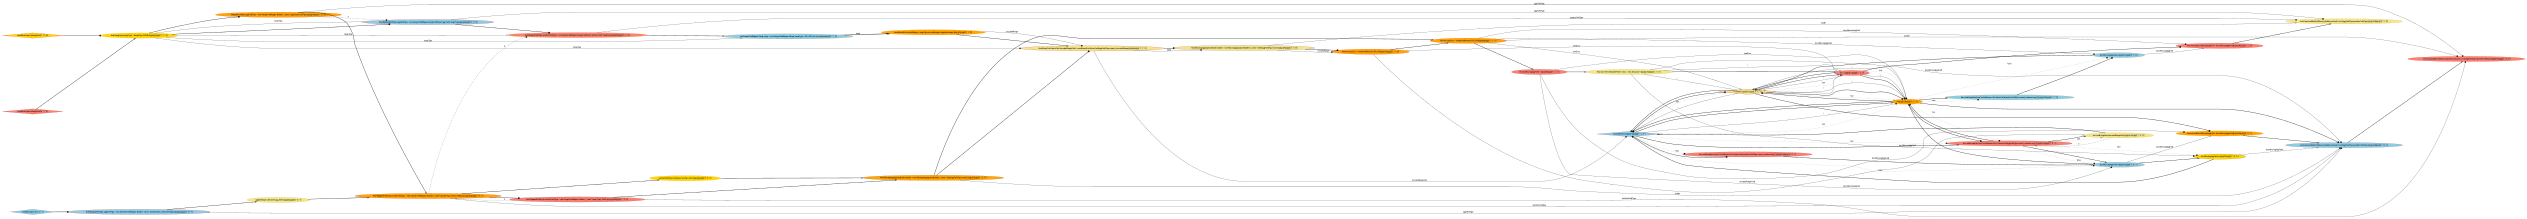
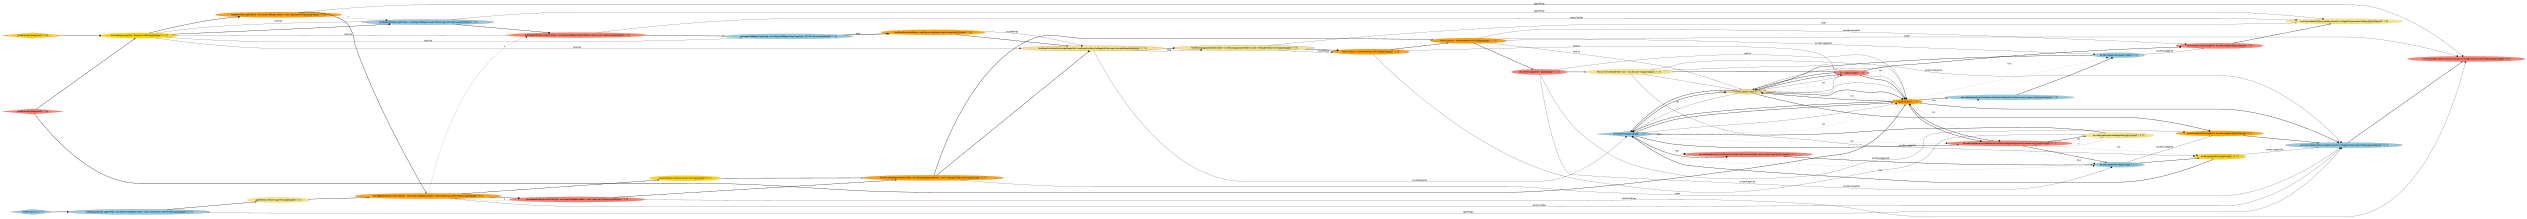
(1990, 157) -> (968, 192)
